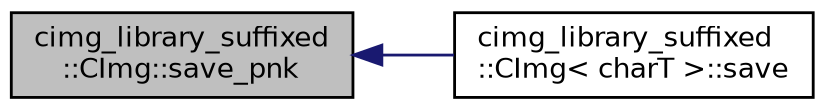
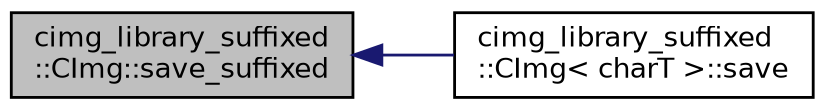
(182, 55) -> (182, 55)
